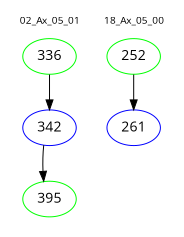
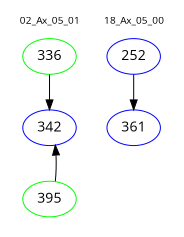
(134, 56) -> (134, 56)
(134, 128) -> (134, 128)
(43, 158) -> (56, 168)
